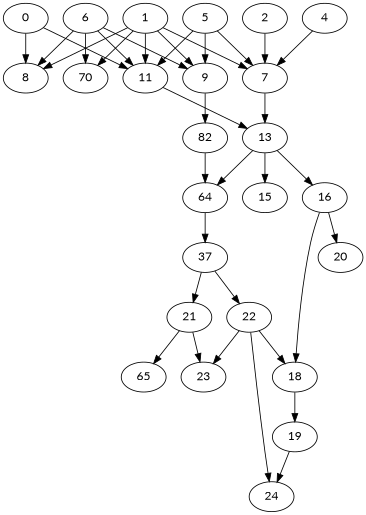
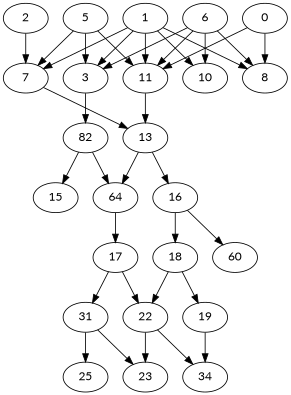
(325, 18) -> none
(86, 78) -> (205, 78)
(205, 78) -> (86, 78)
(265, 164) -> (73, 164)
(205, 257) -> (115, 257)
(341, 257) -> (235, 257)
(189, 317) -> (86, 317)
(269, 344) -> (162, 284)
(144, 377) -> (86, 377)
(272, 497) -> (205, 377)
